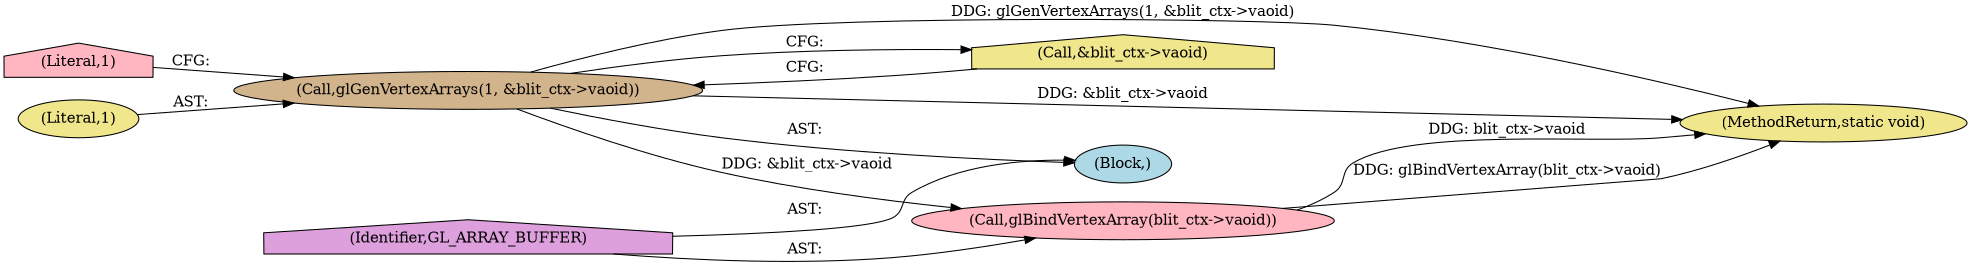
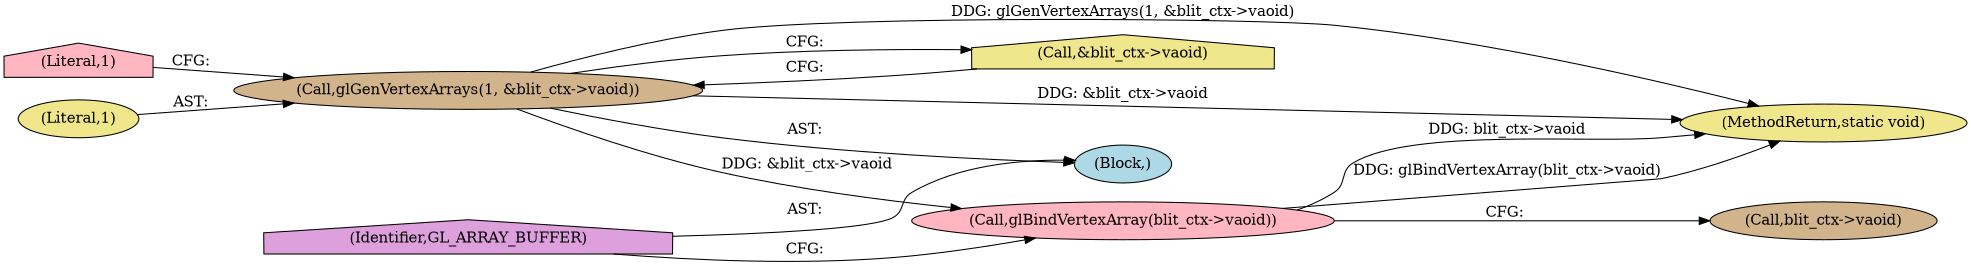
none -> (1824, 221)
(807, 250) -> (807, 250)
